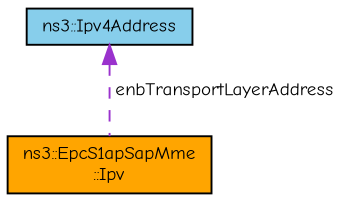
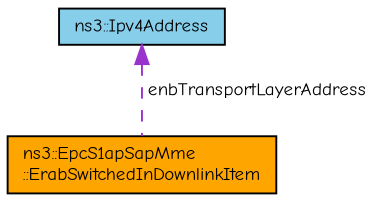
(110, 165) -> (142, 165)
